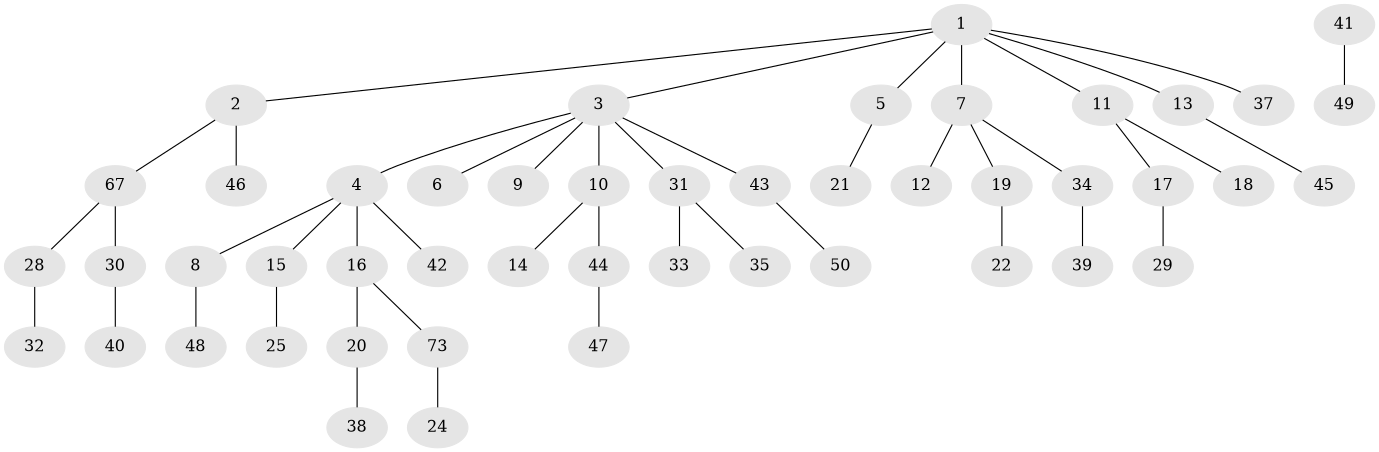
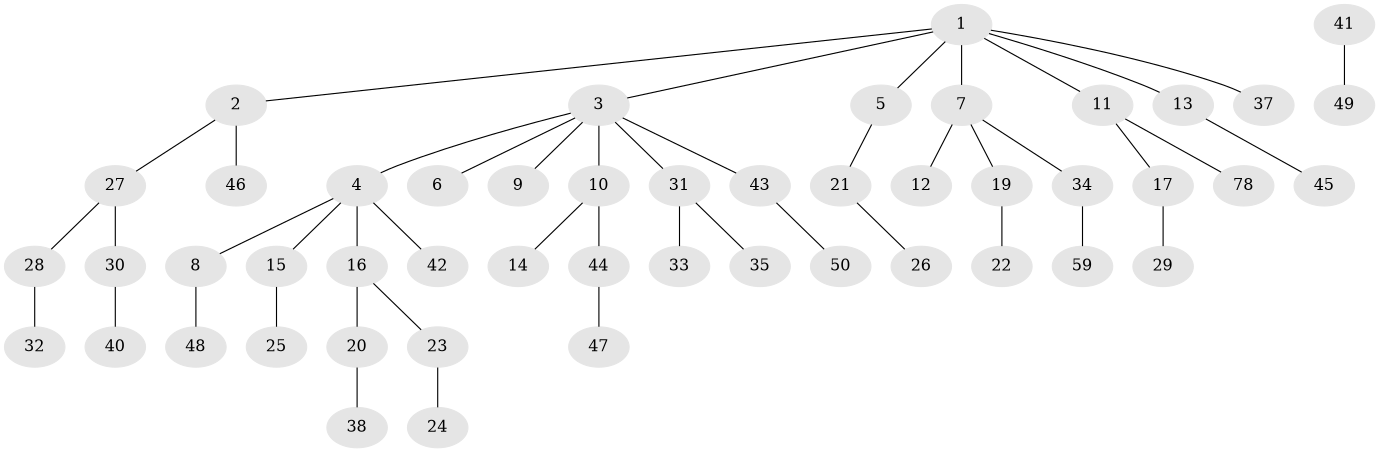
(115, 186) -> (115, 186)
(1244, 186) -> (1244, 186)
none -> (921, 266)
(1083, 266) -> (1083, 266)
(438, 347) -> (438, 347)
